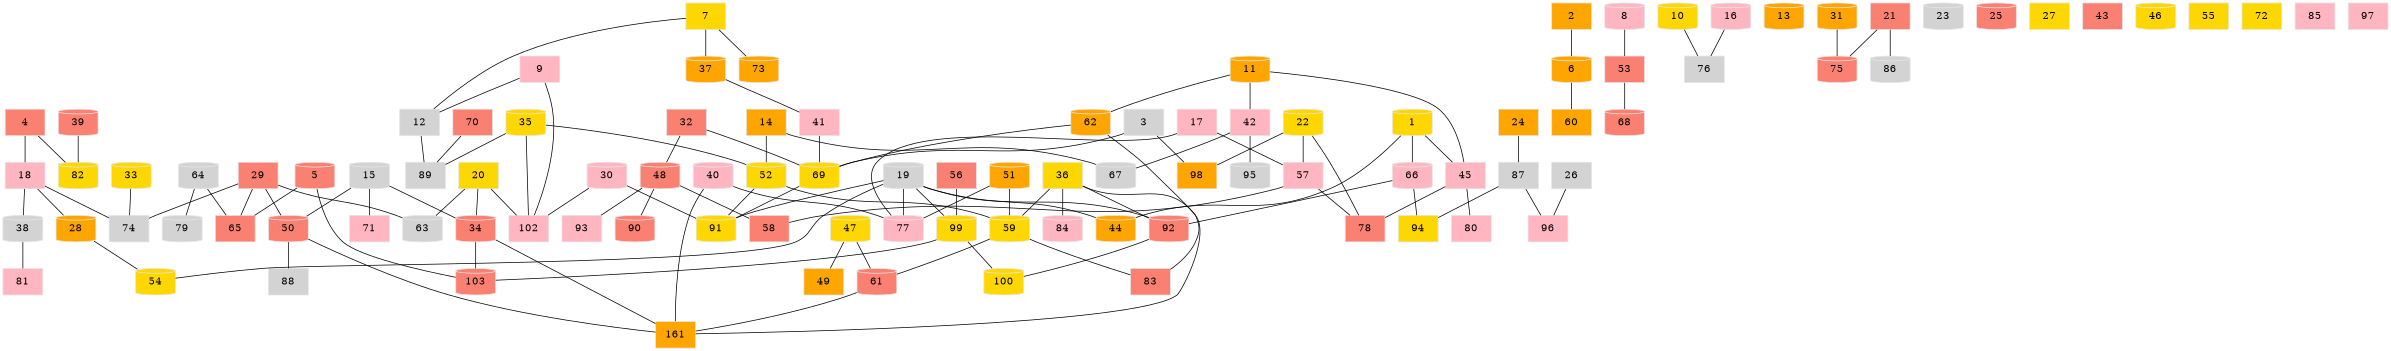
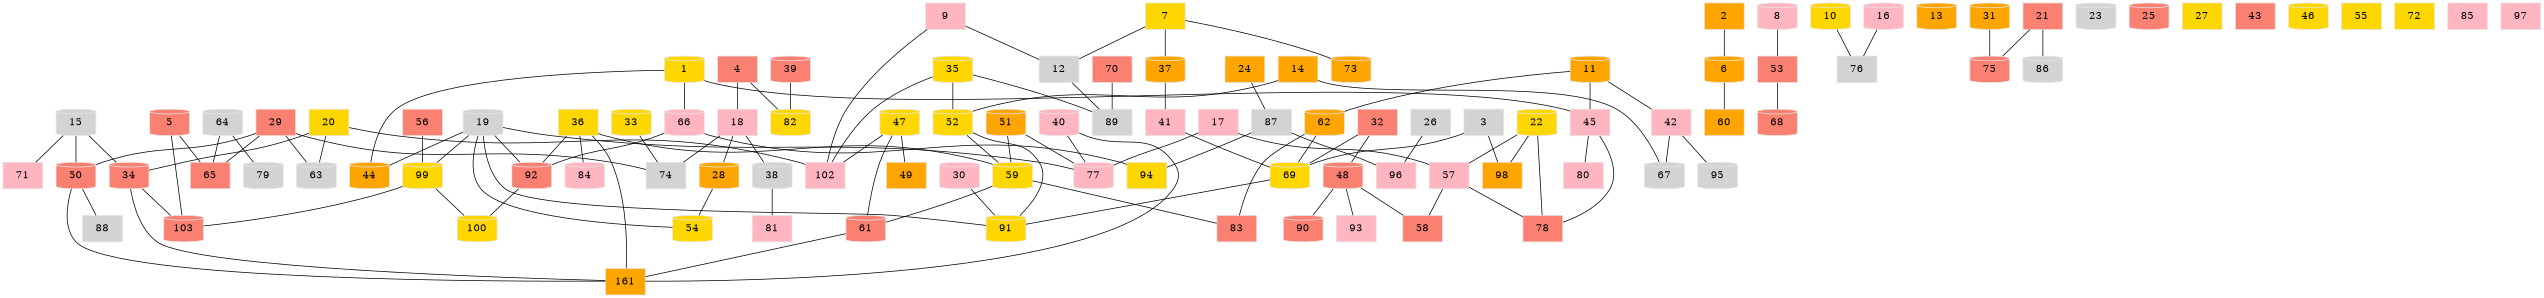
(569, 202) -> (863, 149)
